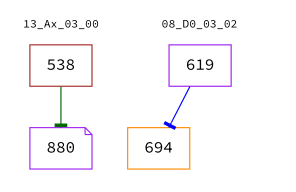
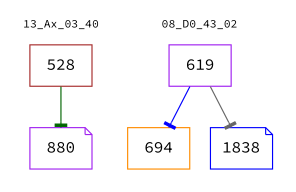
(62, 25) -> (62, 25)
(200, 25) -> (200, 25)
(61, 66) -> (61, 66)
none -> (241, 148)
